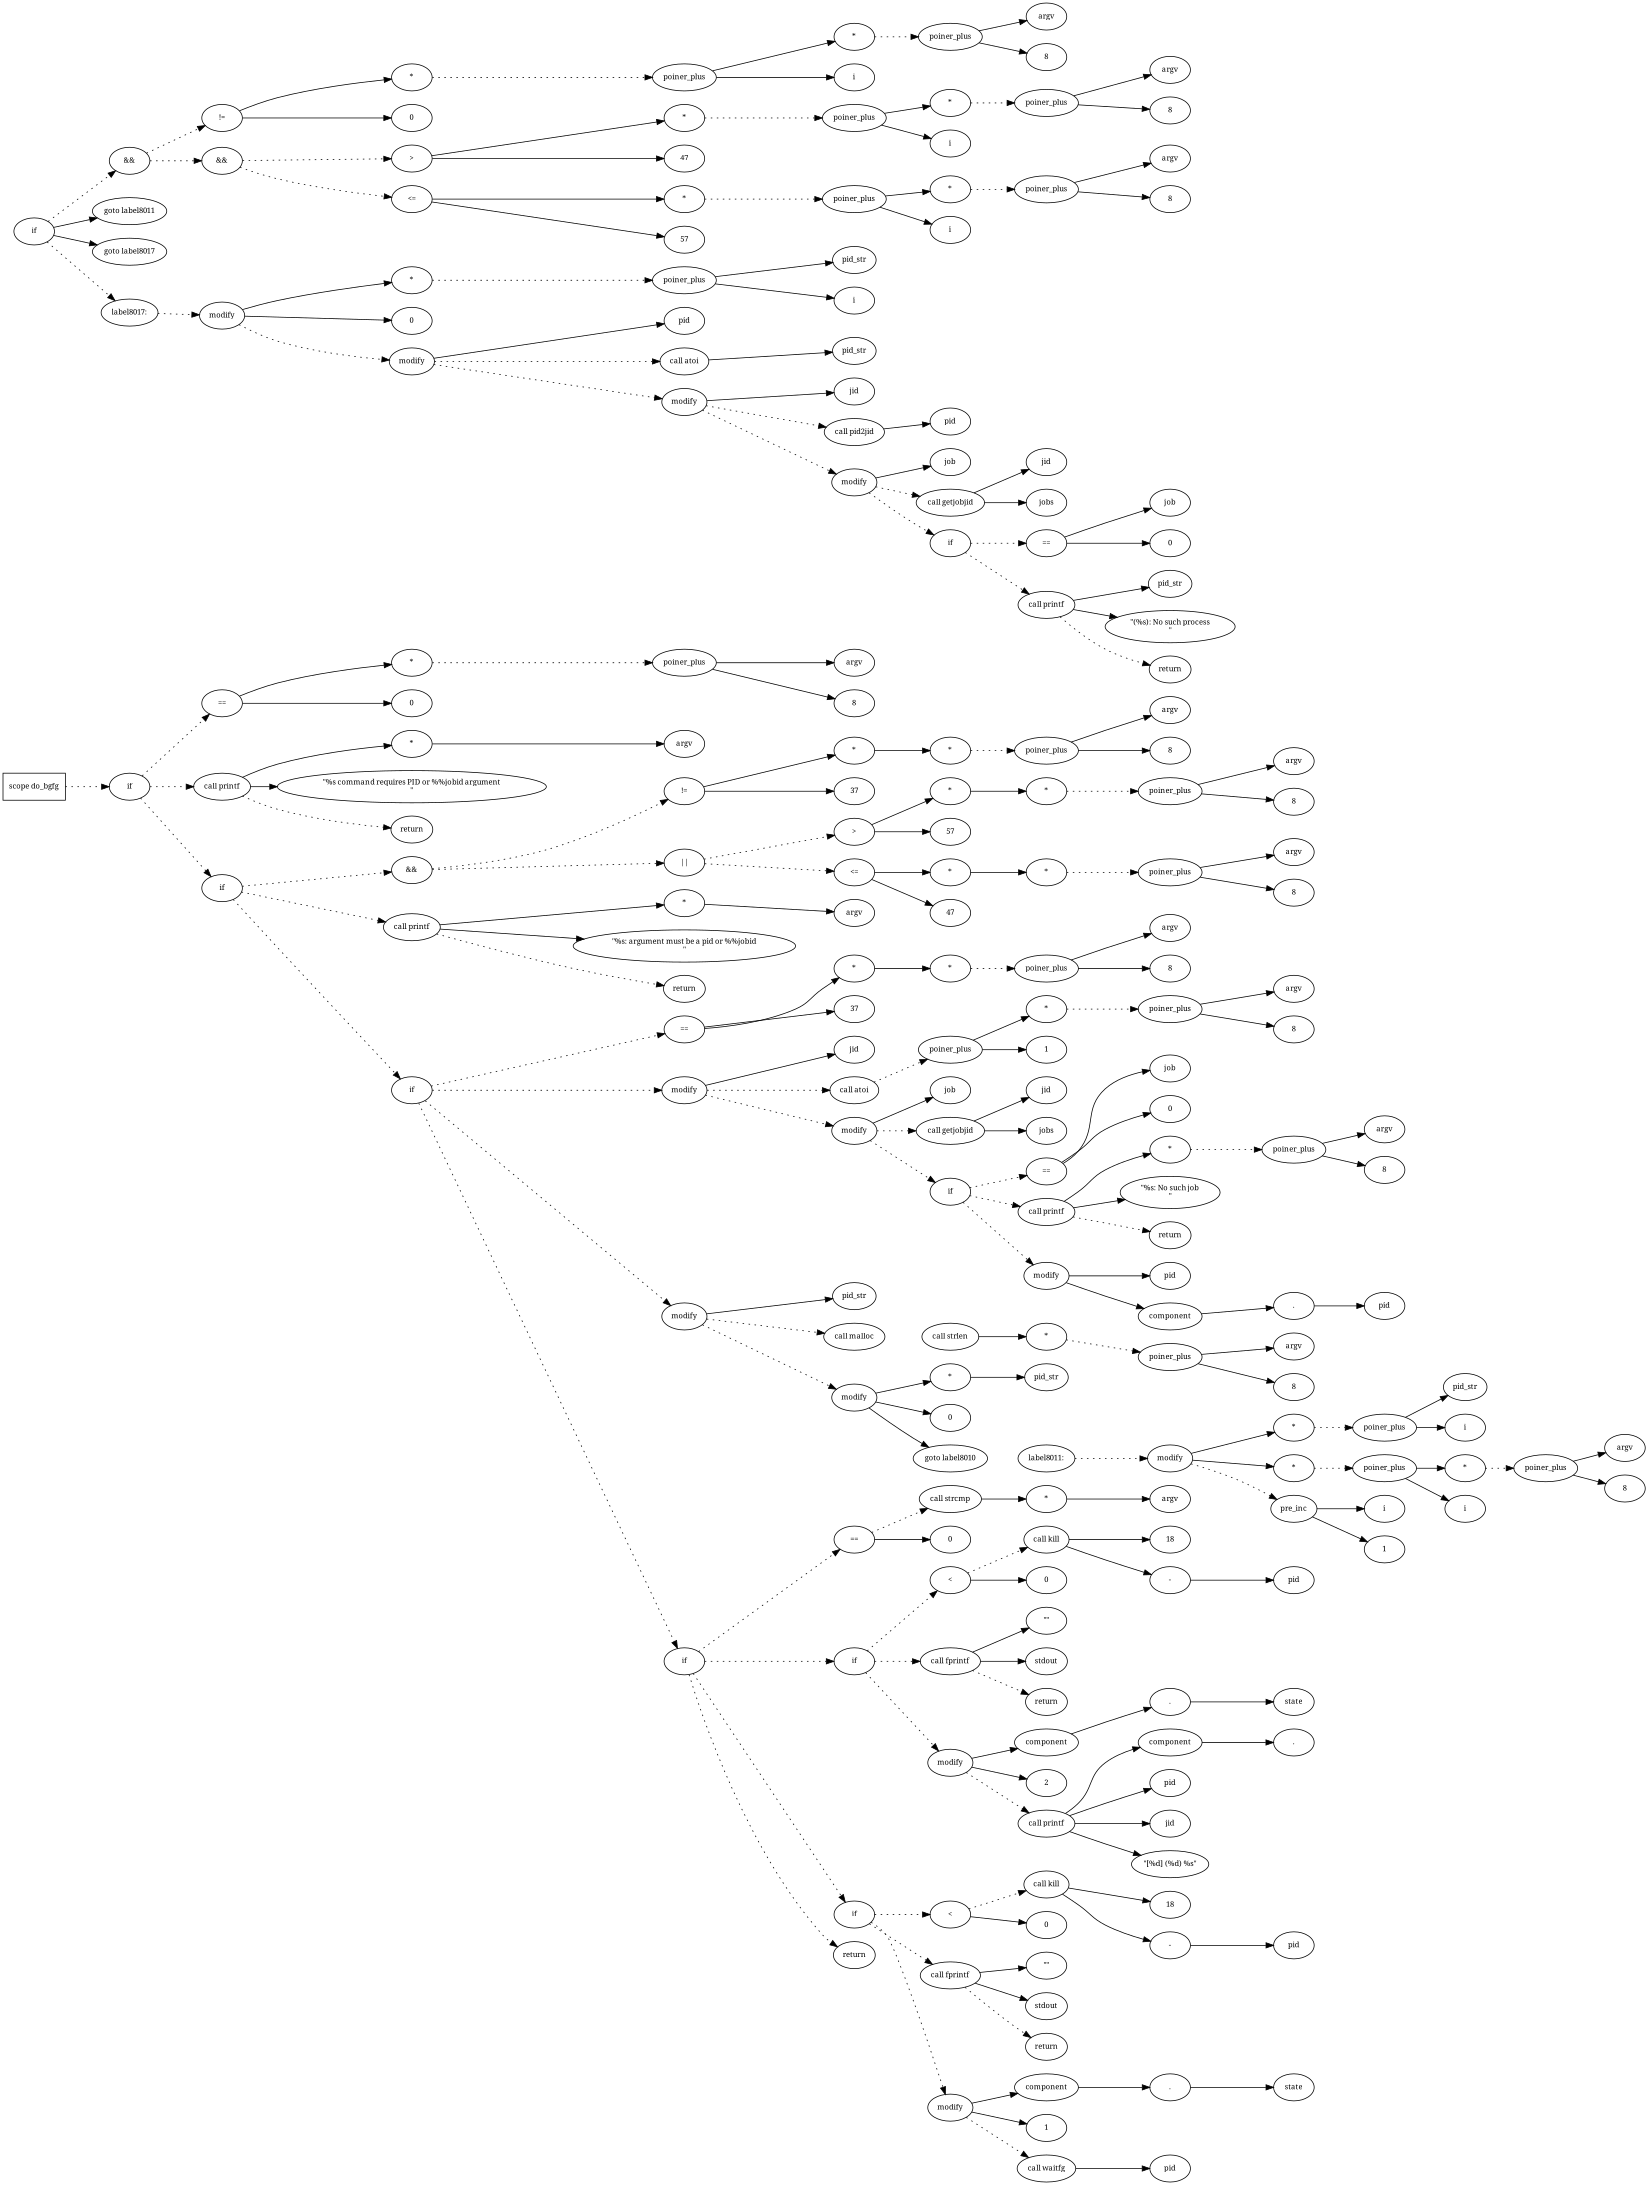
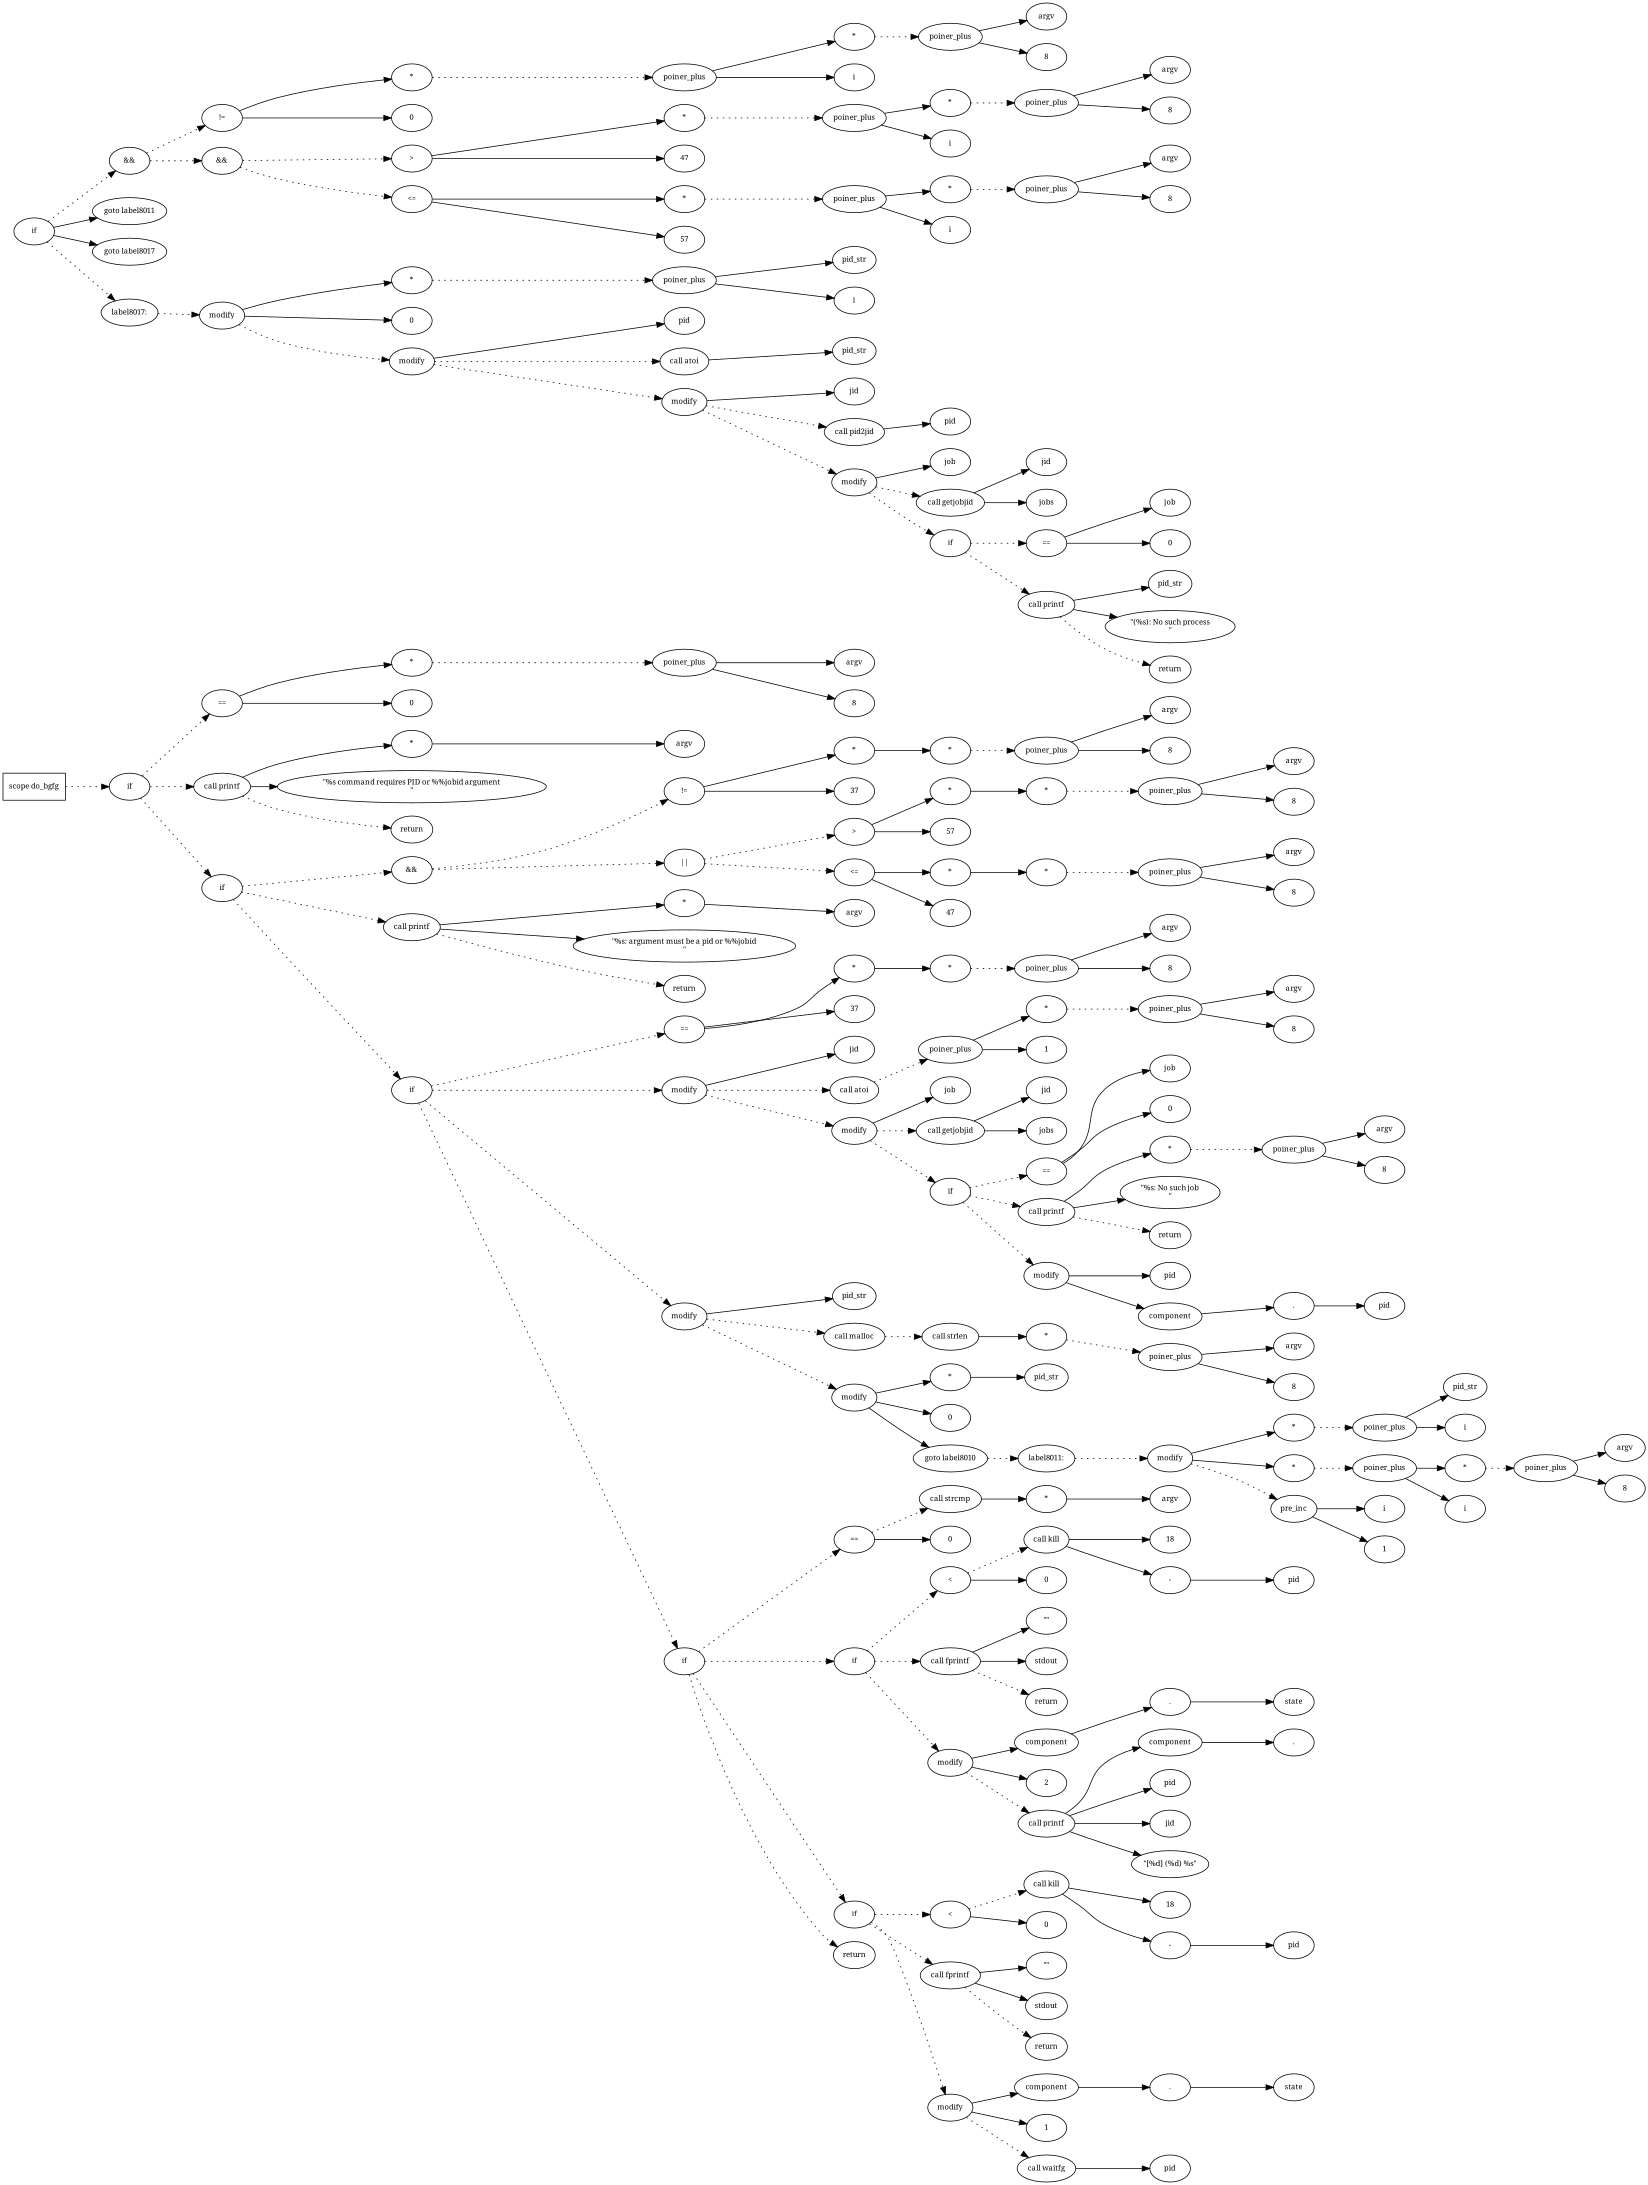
none -> (900, 1337)
none -> (999, 1458)
